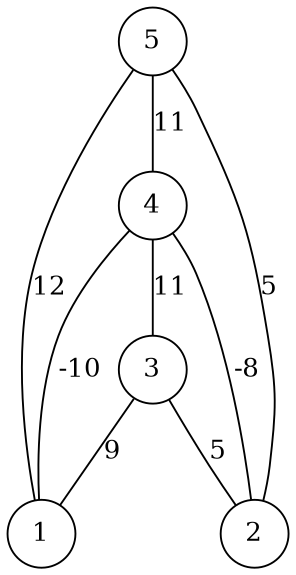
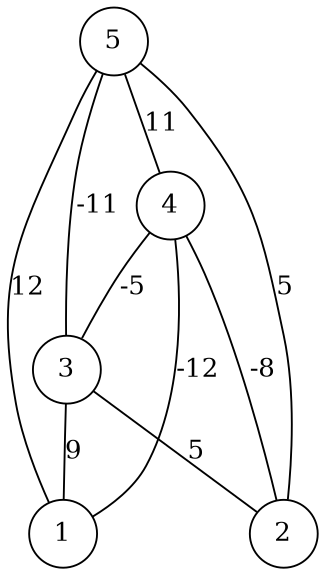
none -> (72, 203)
(171, 288) -> (133, 288)
(80, 370) -> (198, 370)
